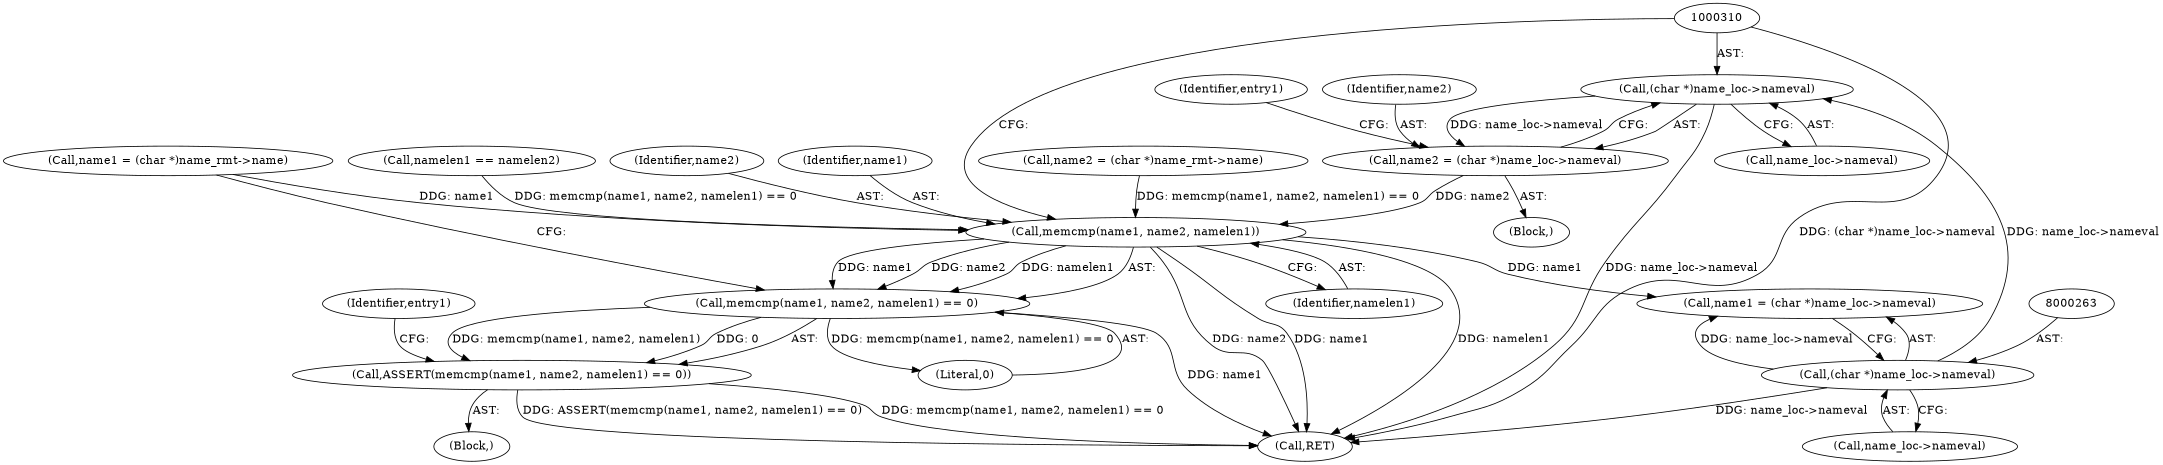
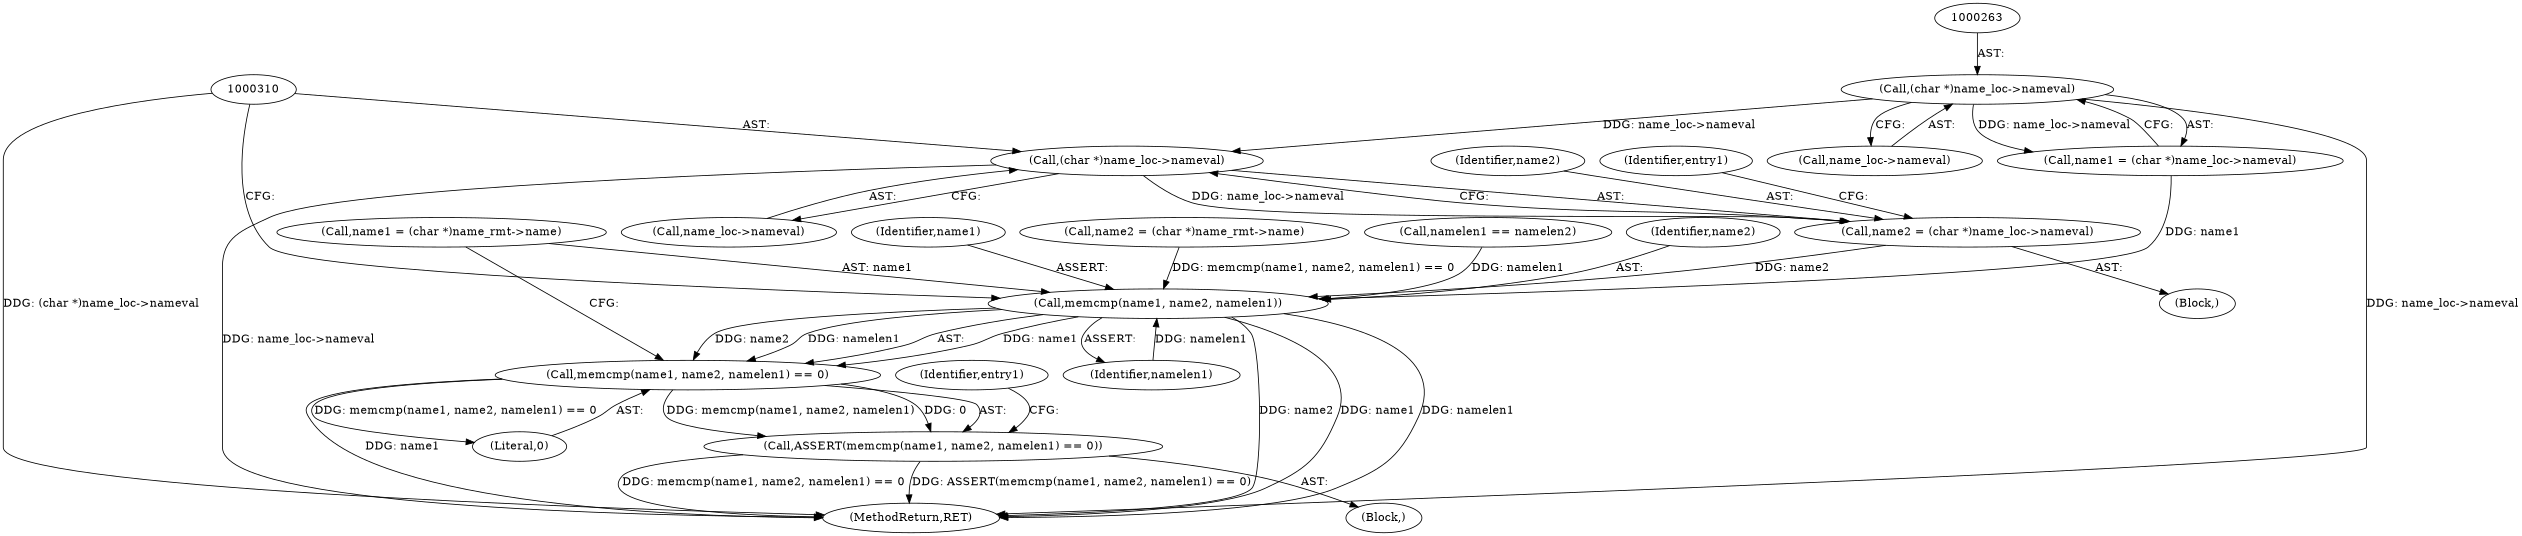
(457, 197) -> (877, 268)
(656, 197) -> (1518, 268)
(928, 197) -> (1084, 268)
(1474, 261) -> (1777, 282)
(1305, 268) -> (1112, 339)
(1354, 268) -> (1201, 339)
(2072, 304) -> (1977, 18)
(1305, 447) -> (911, 518)
